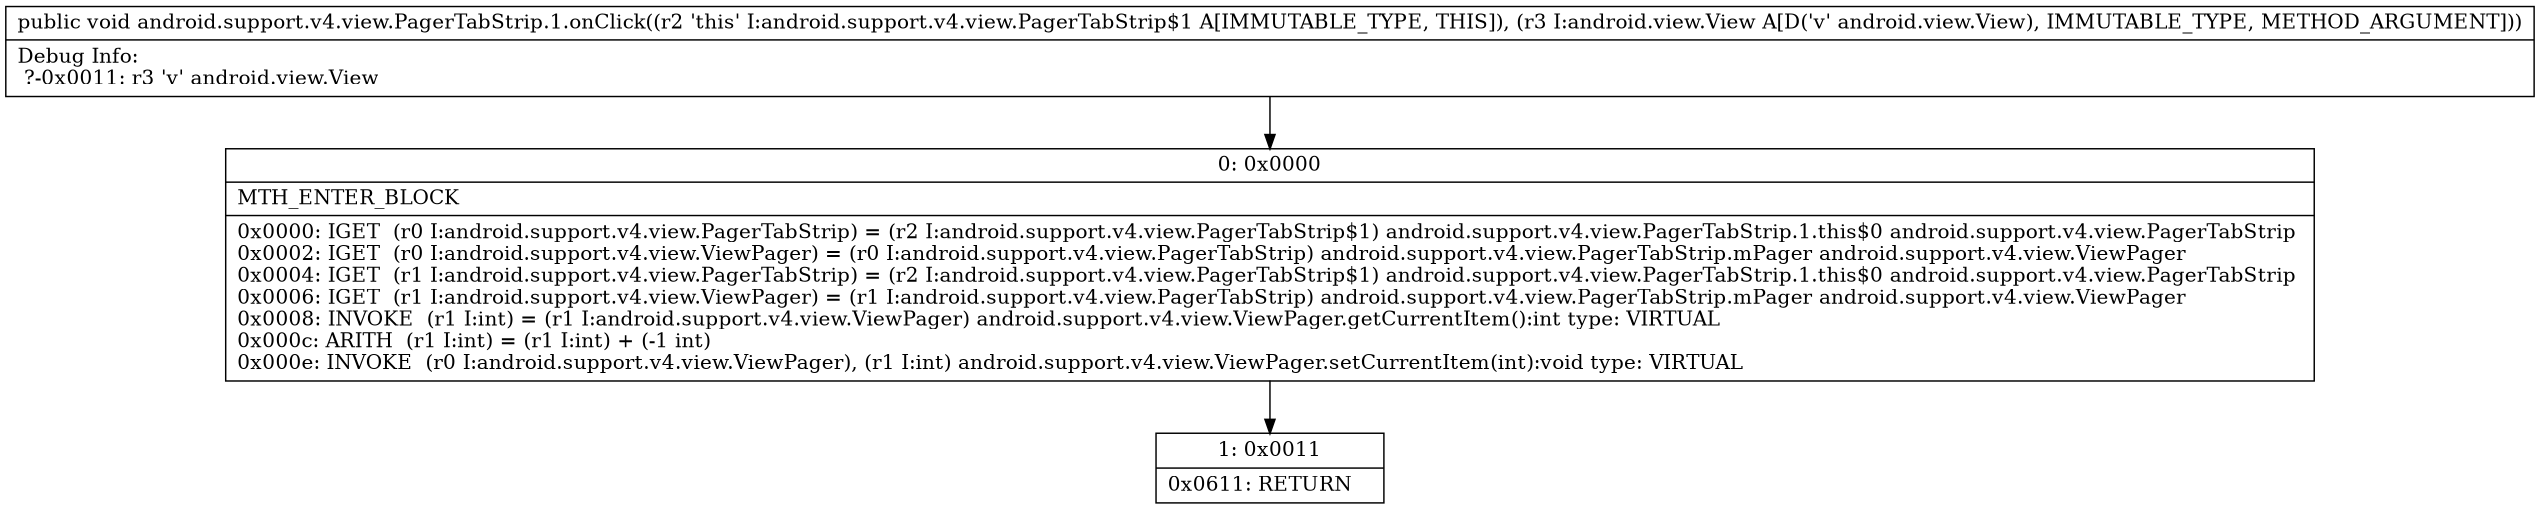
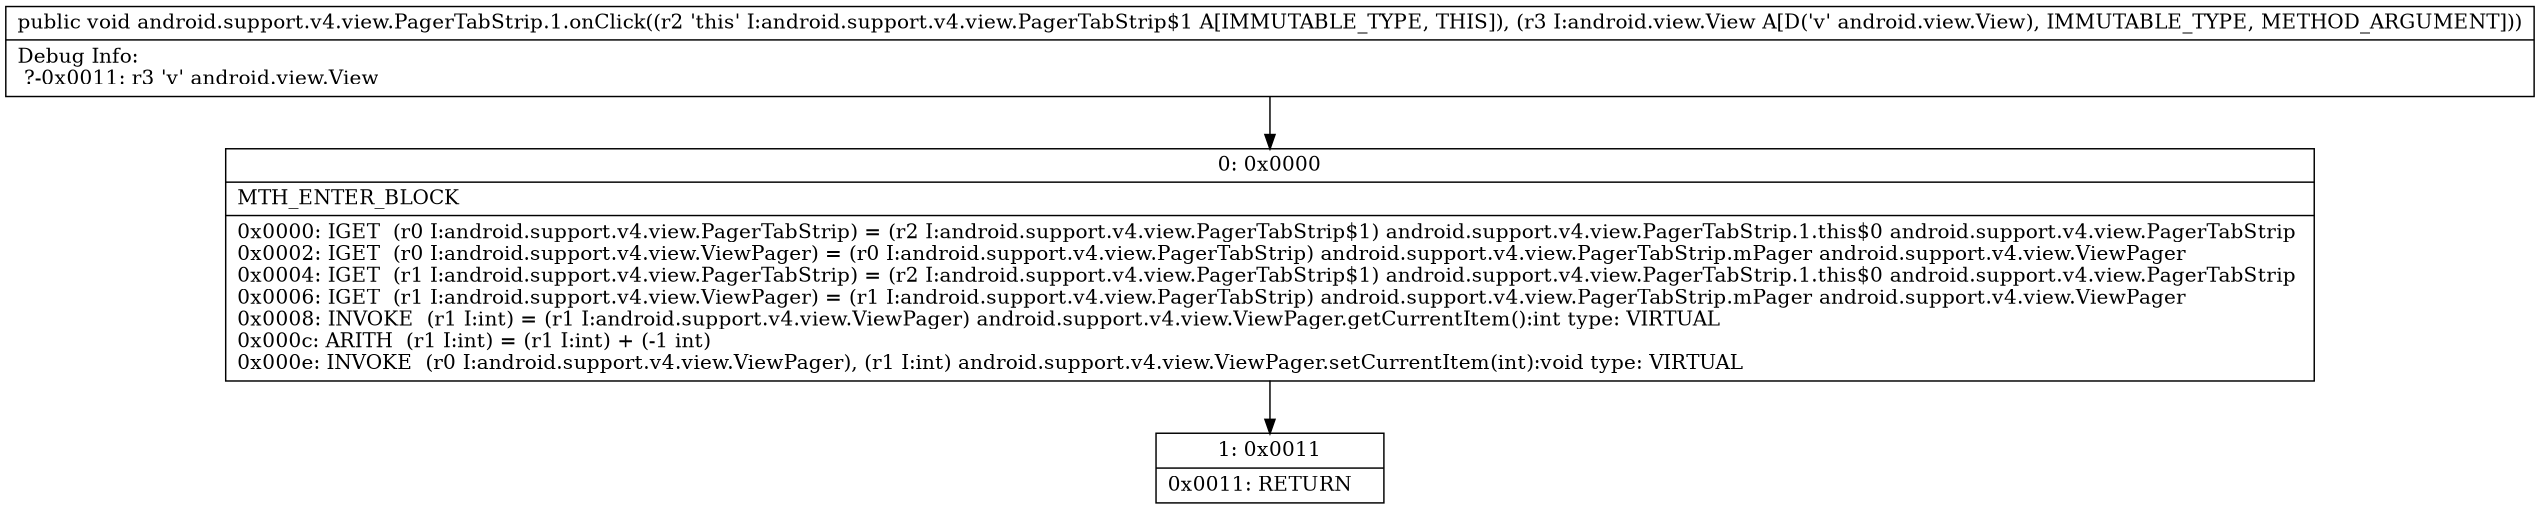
(1270, 485) -> (1270, 485)
